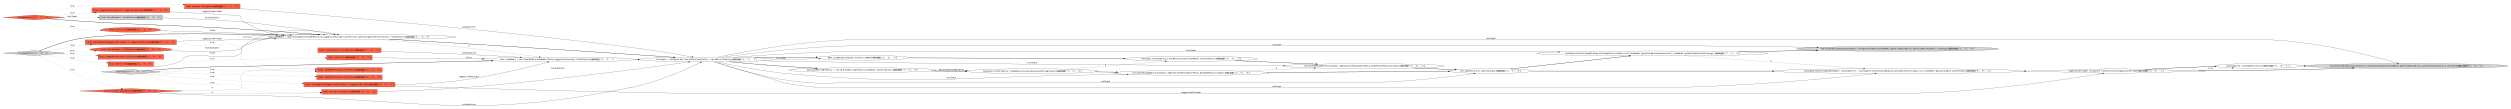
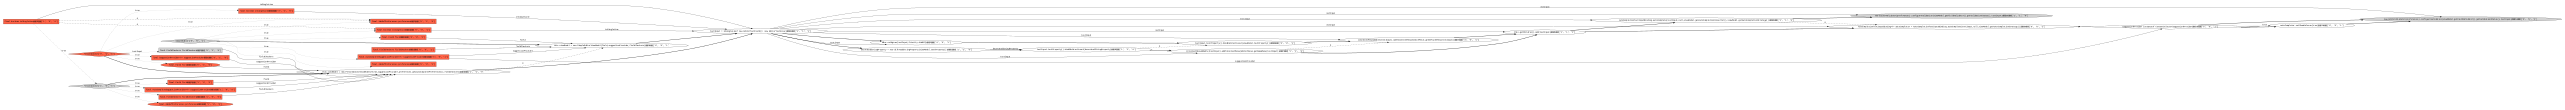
(238, 46) -> (235, 23)
(131, 50) -> (190, 97)
(131, 57) -> (190, 104)
(78, 75) -> (64, 54)
(131, 91) -> (31, 22)
